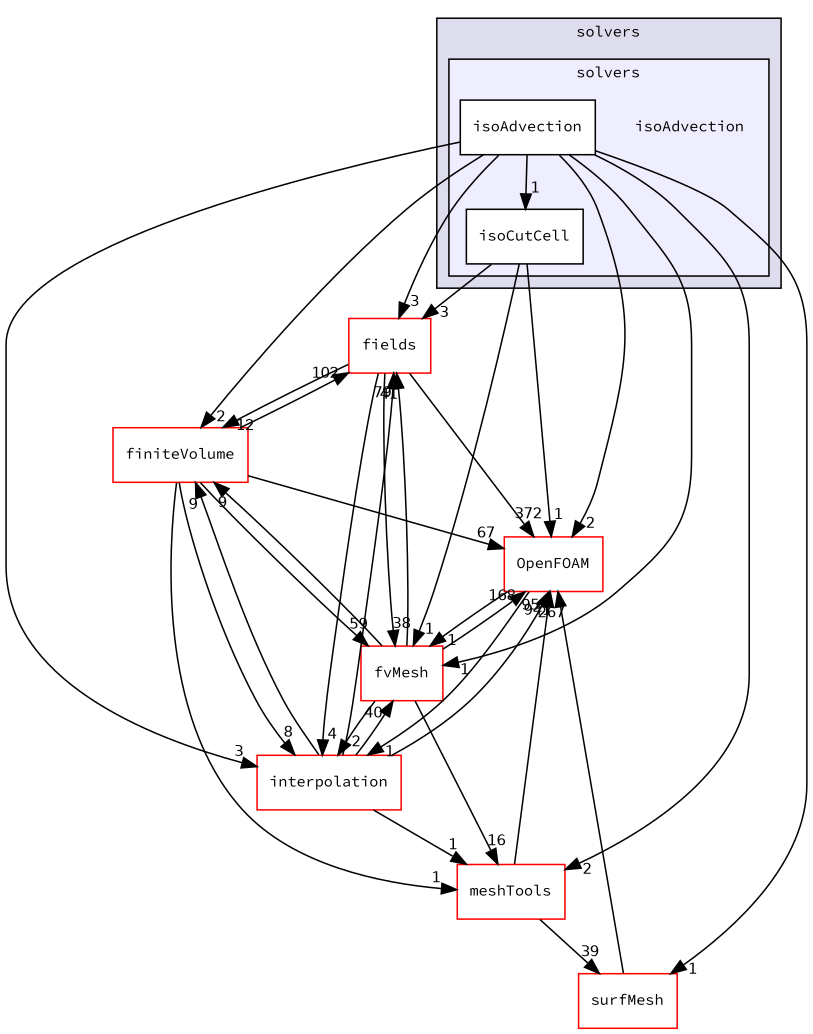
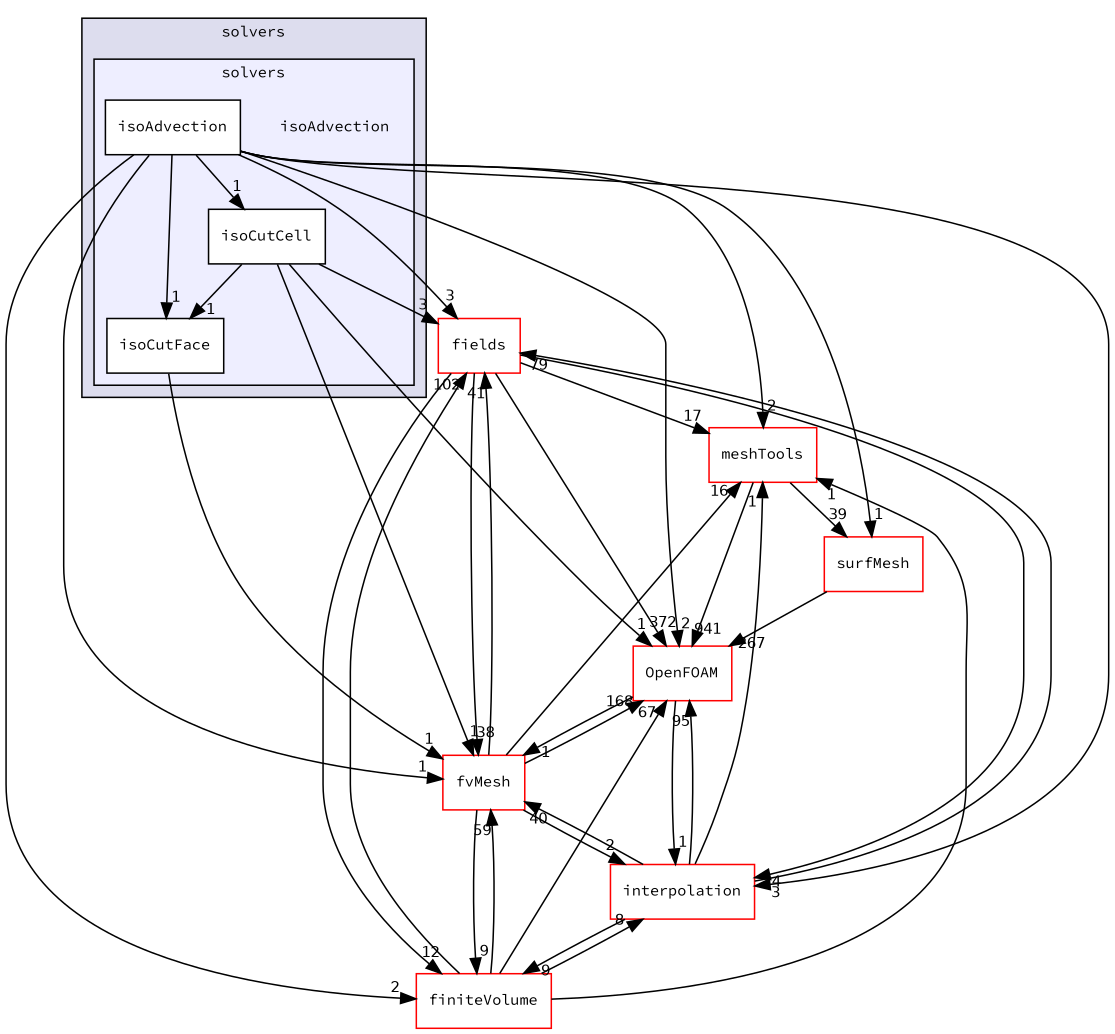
none -> (165, 346)
none -> (607, 395)
